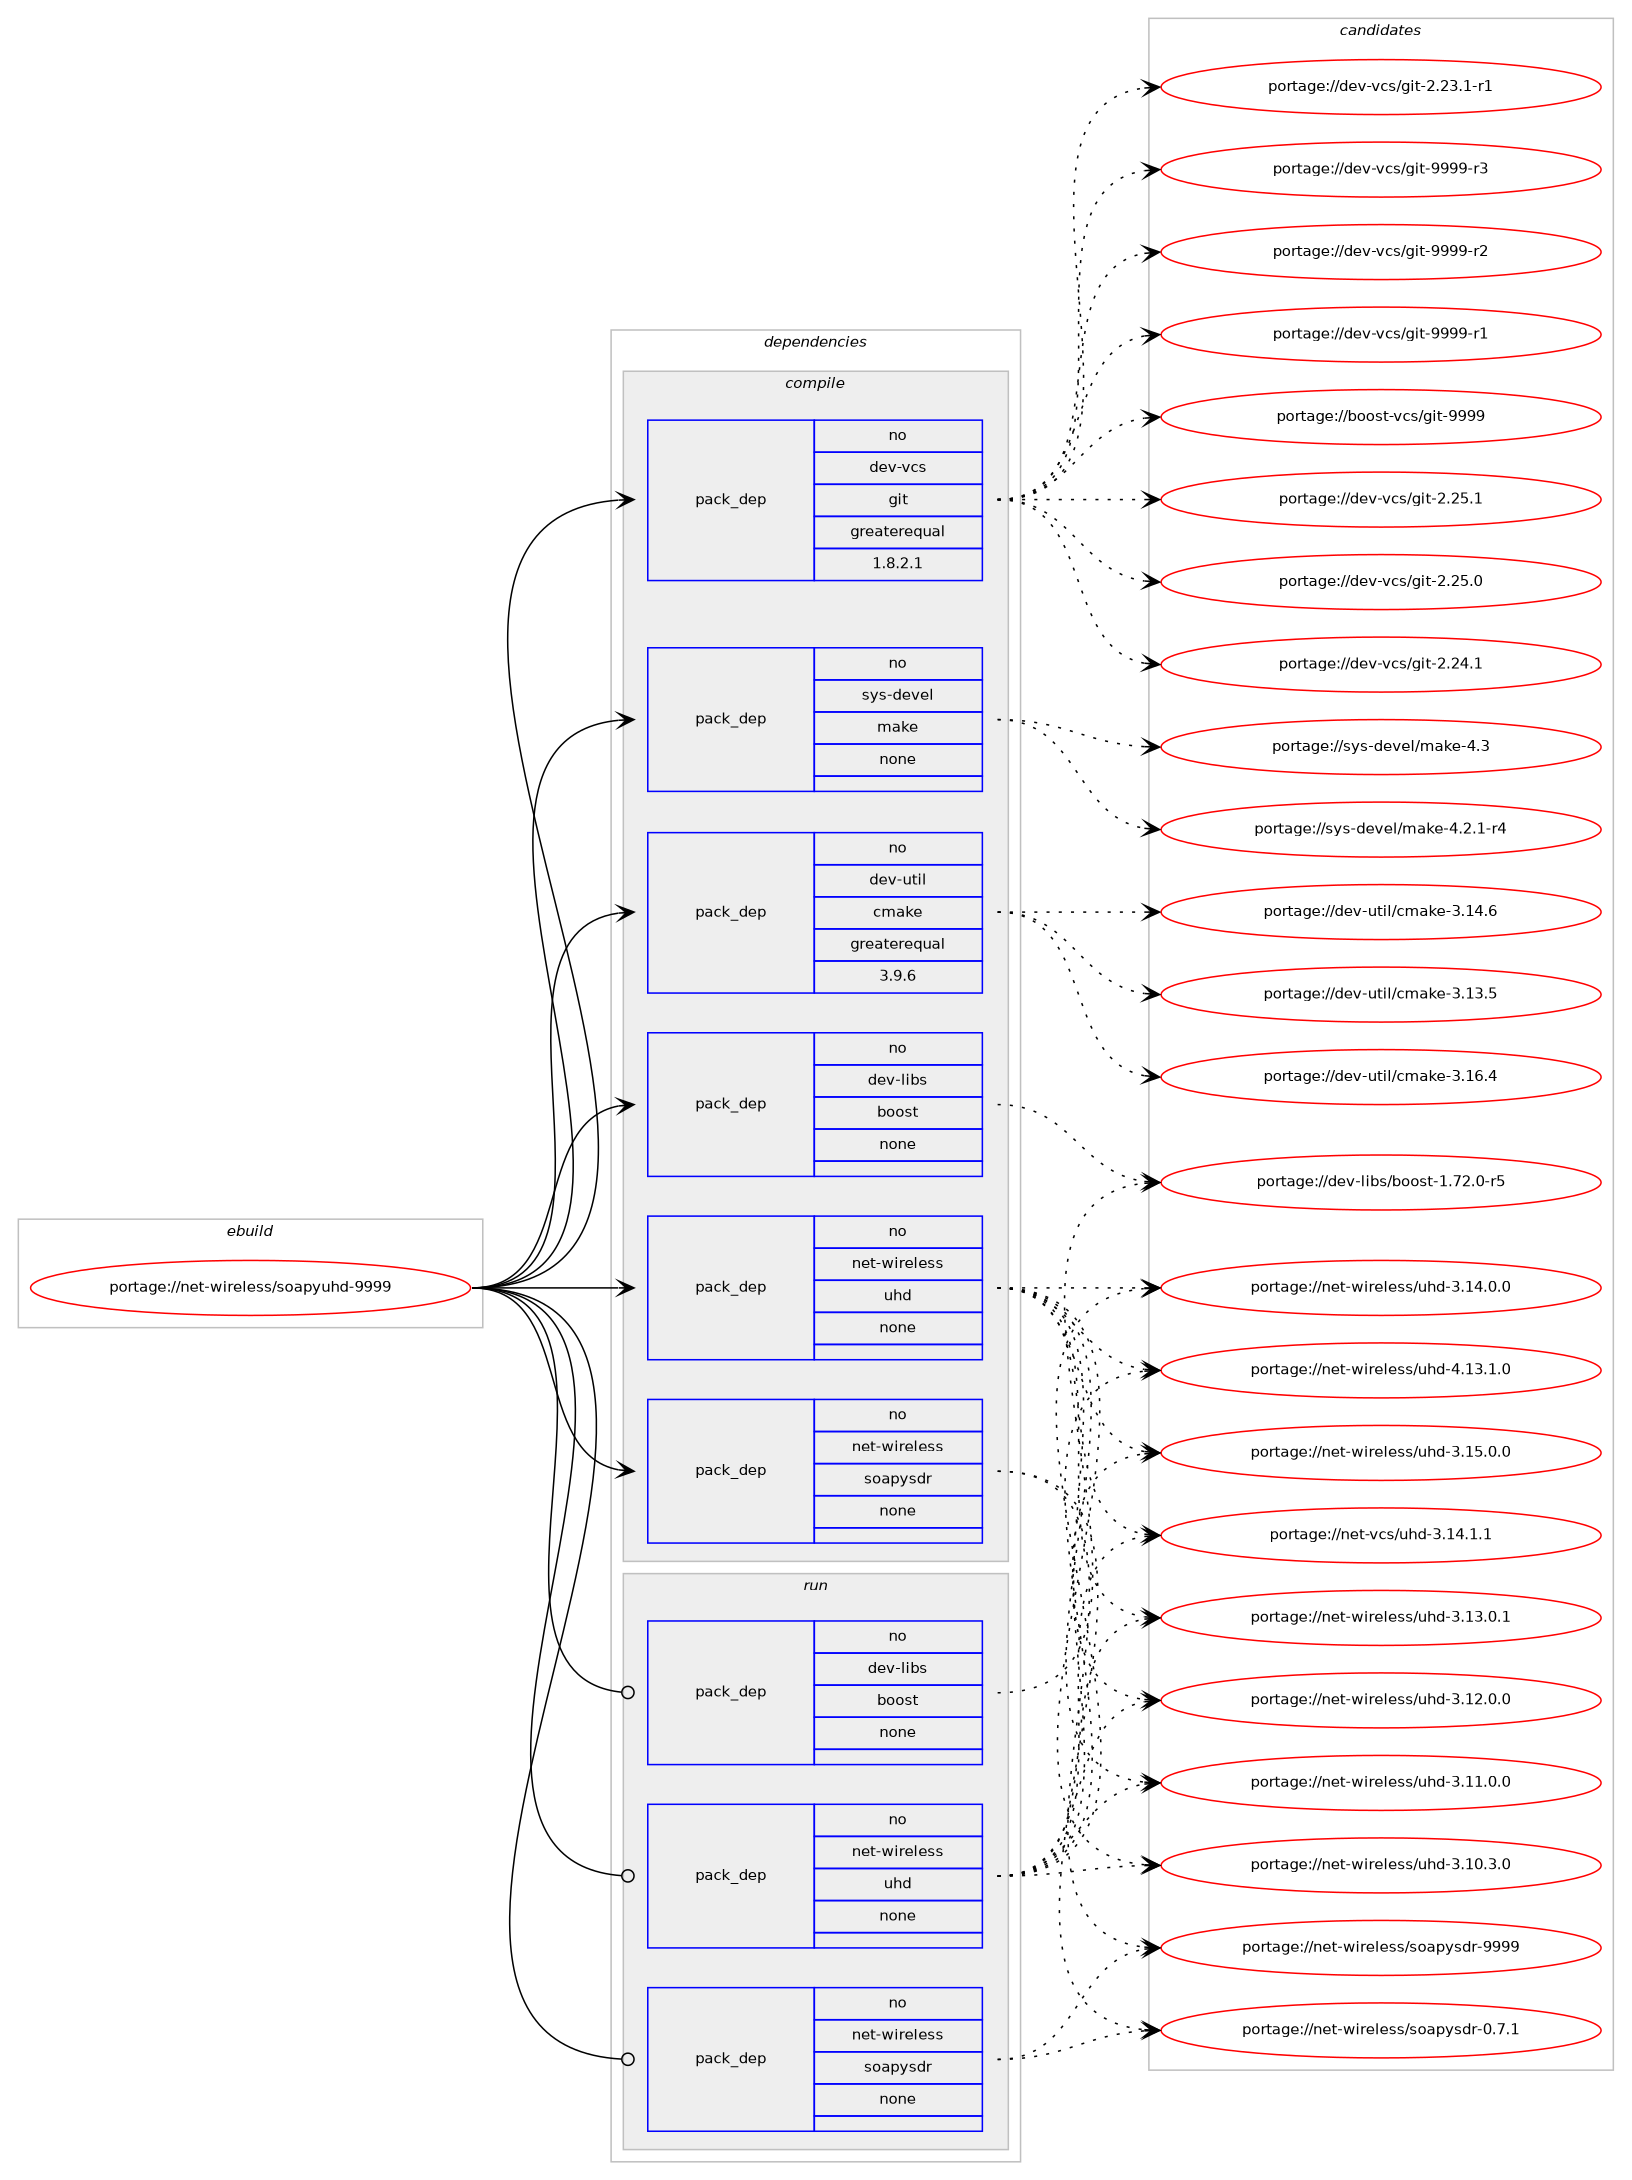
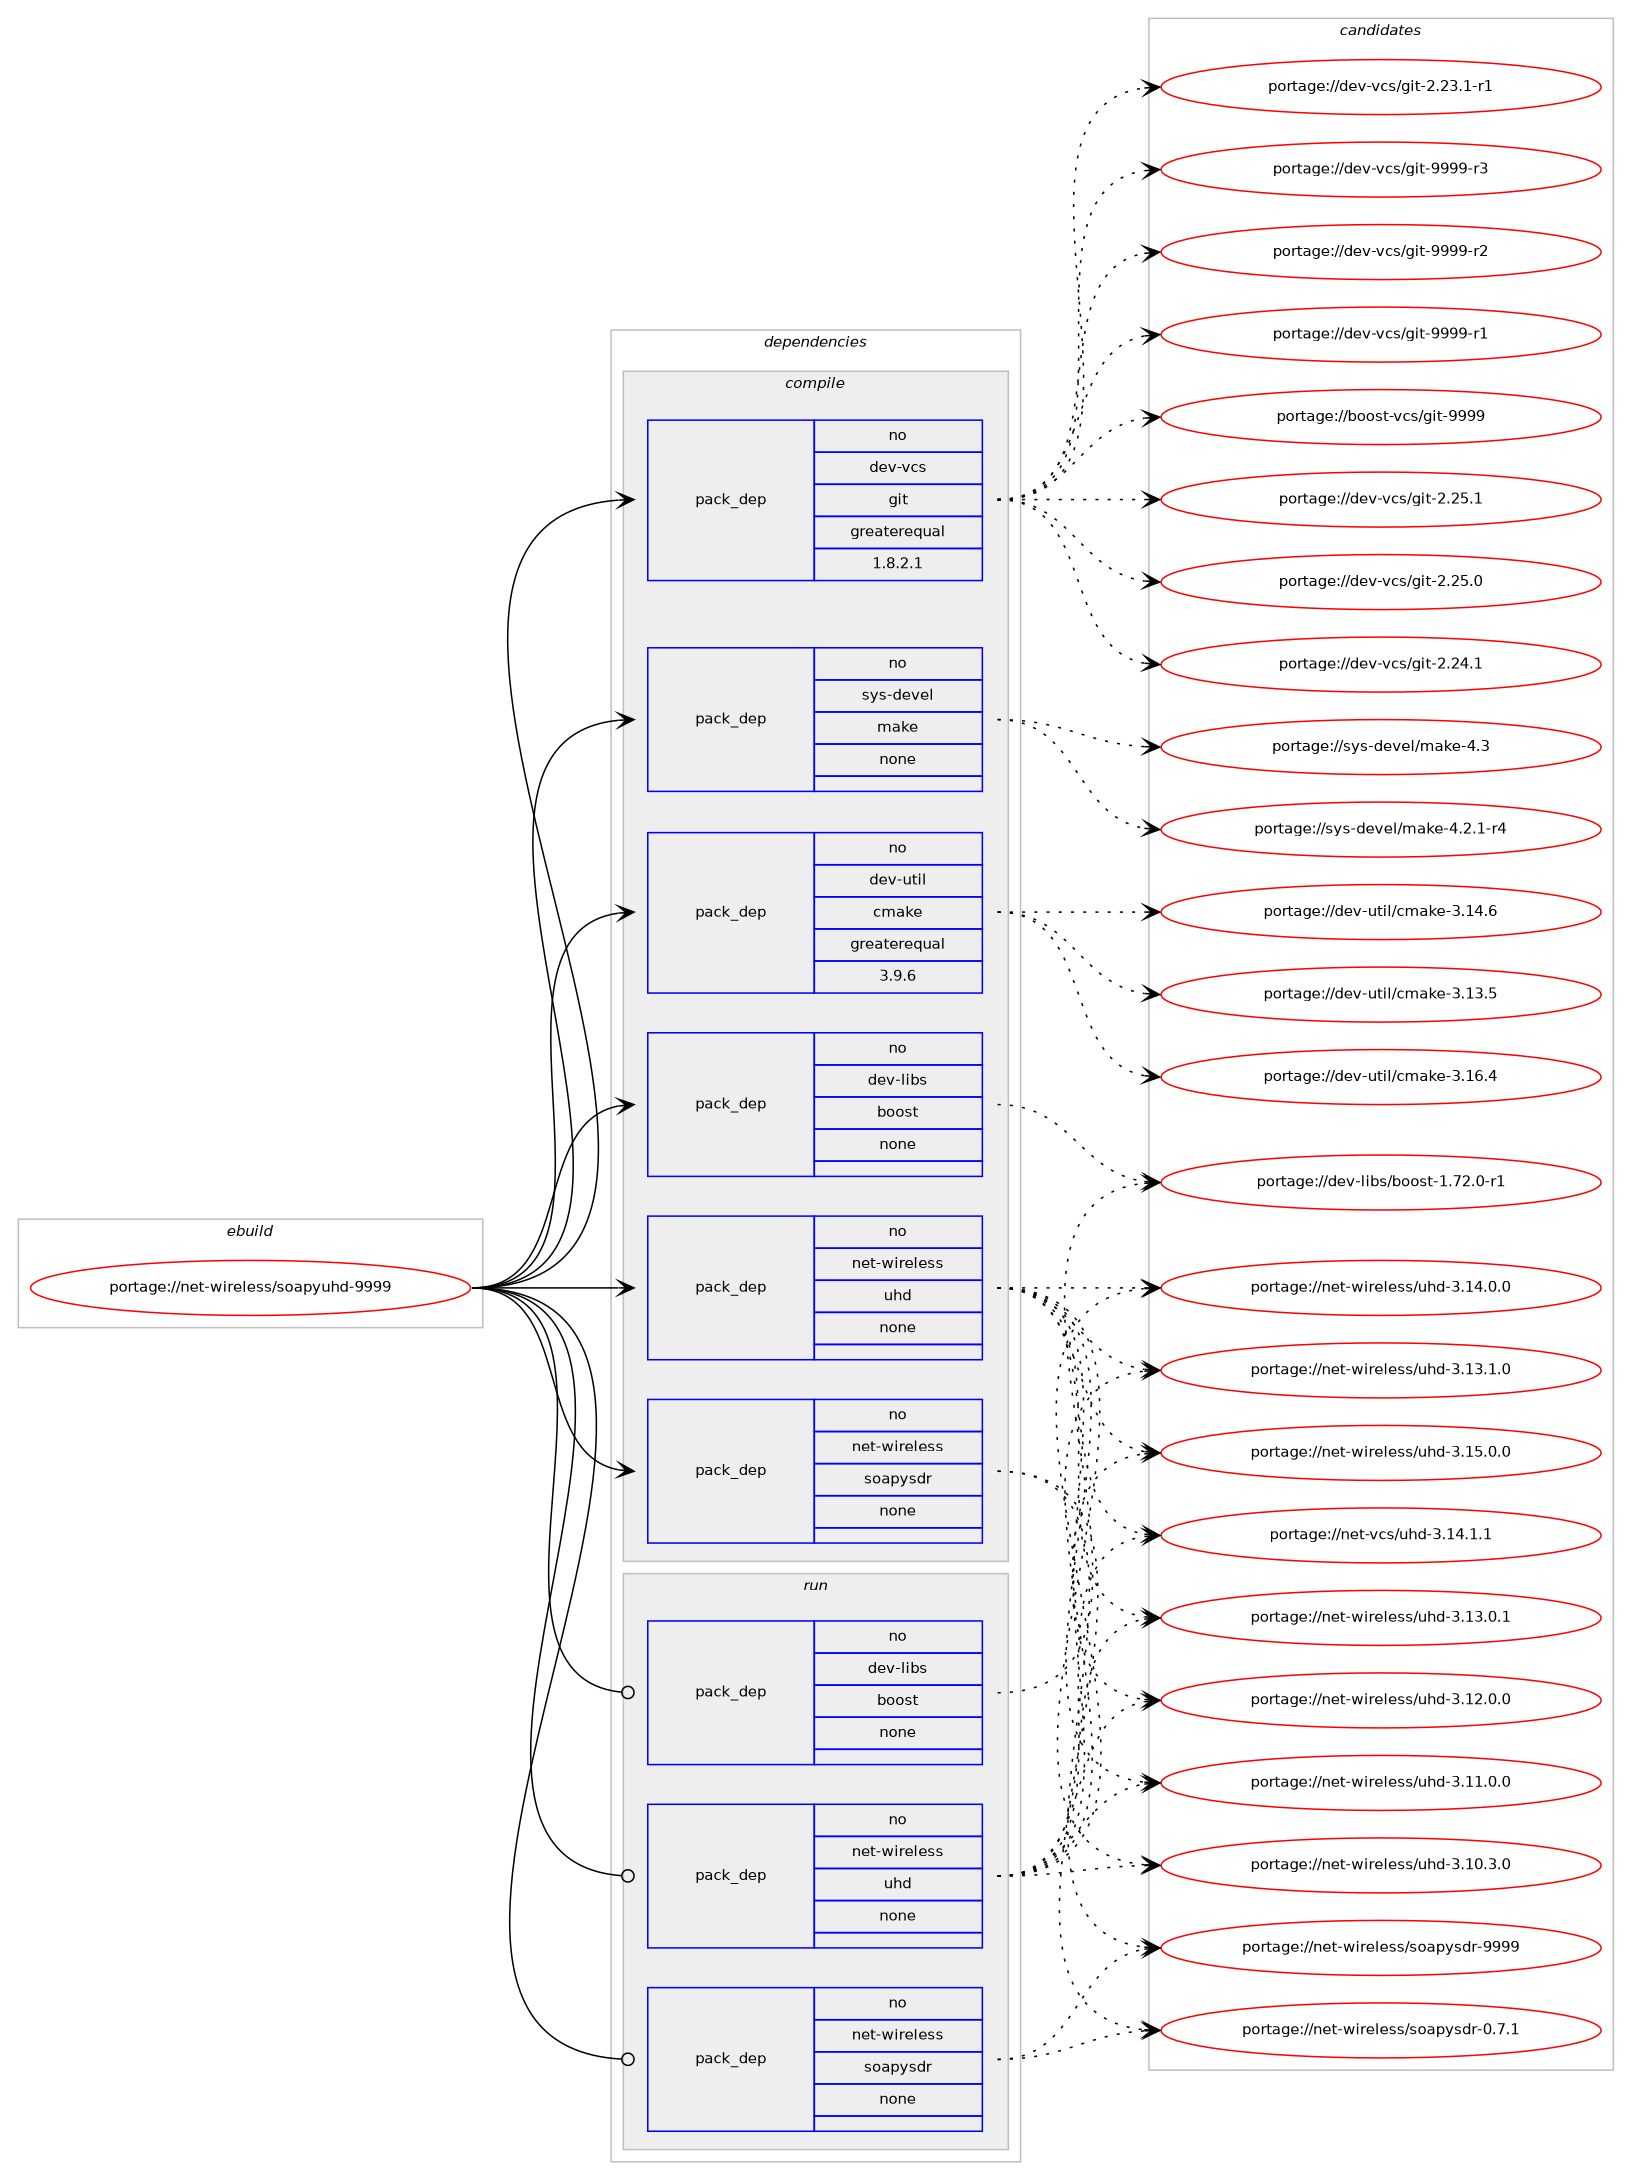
(1381, 1182) -> (1381, 1182)
(1381, 1370) -> (1381, 1370)
